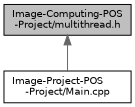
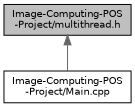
(68, 87) -> (68, 87)
